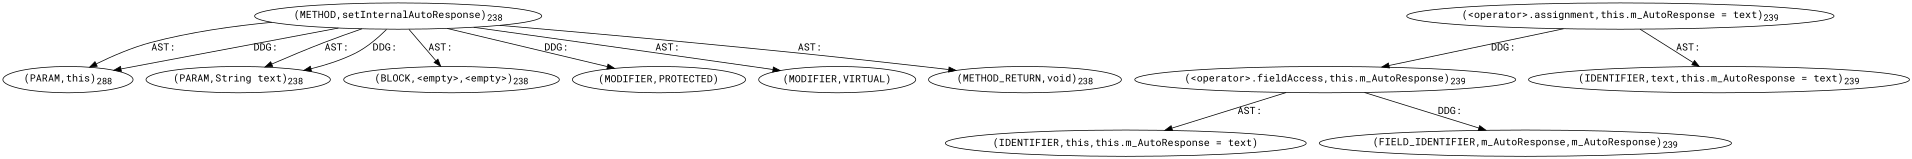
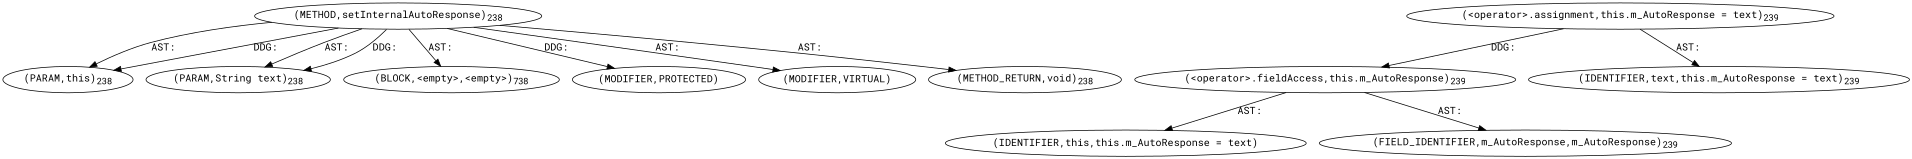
(104, 79) -> (104, 79)
(521, 79) -> (521, 79)
(1453, 111) -> (1453, 111)
